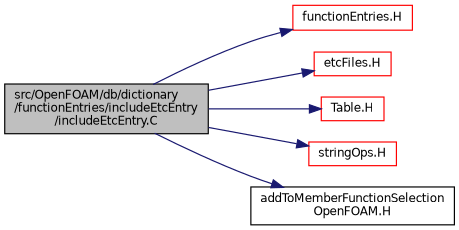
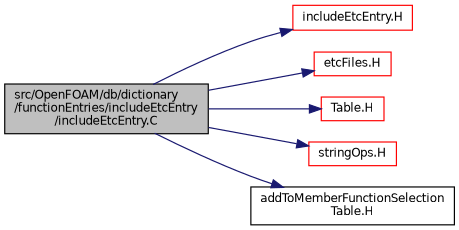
(353, 18) -> (353, 18)
(353, 206) -> (353, 206)
